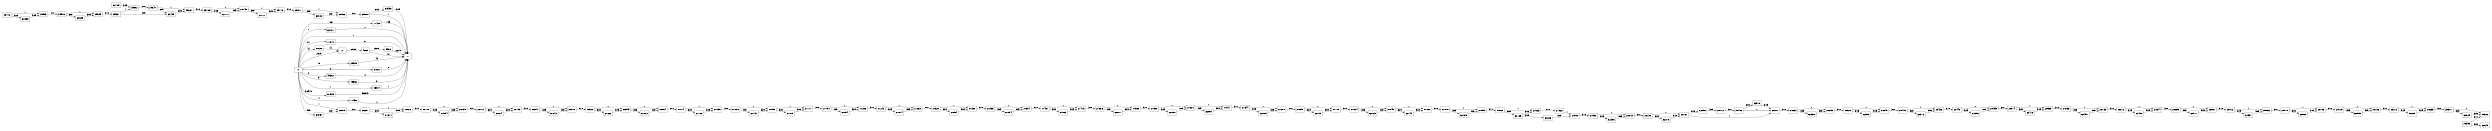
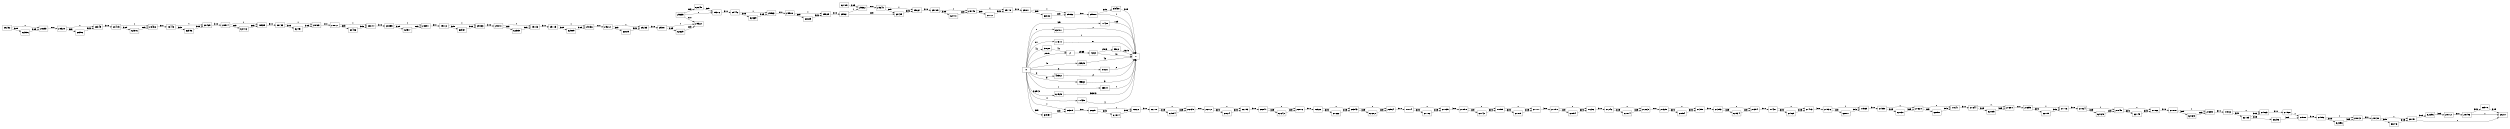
none -> (717, 12)
(1784, 111) -> none
